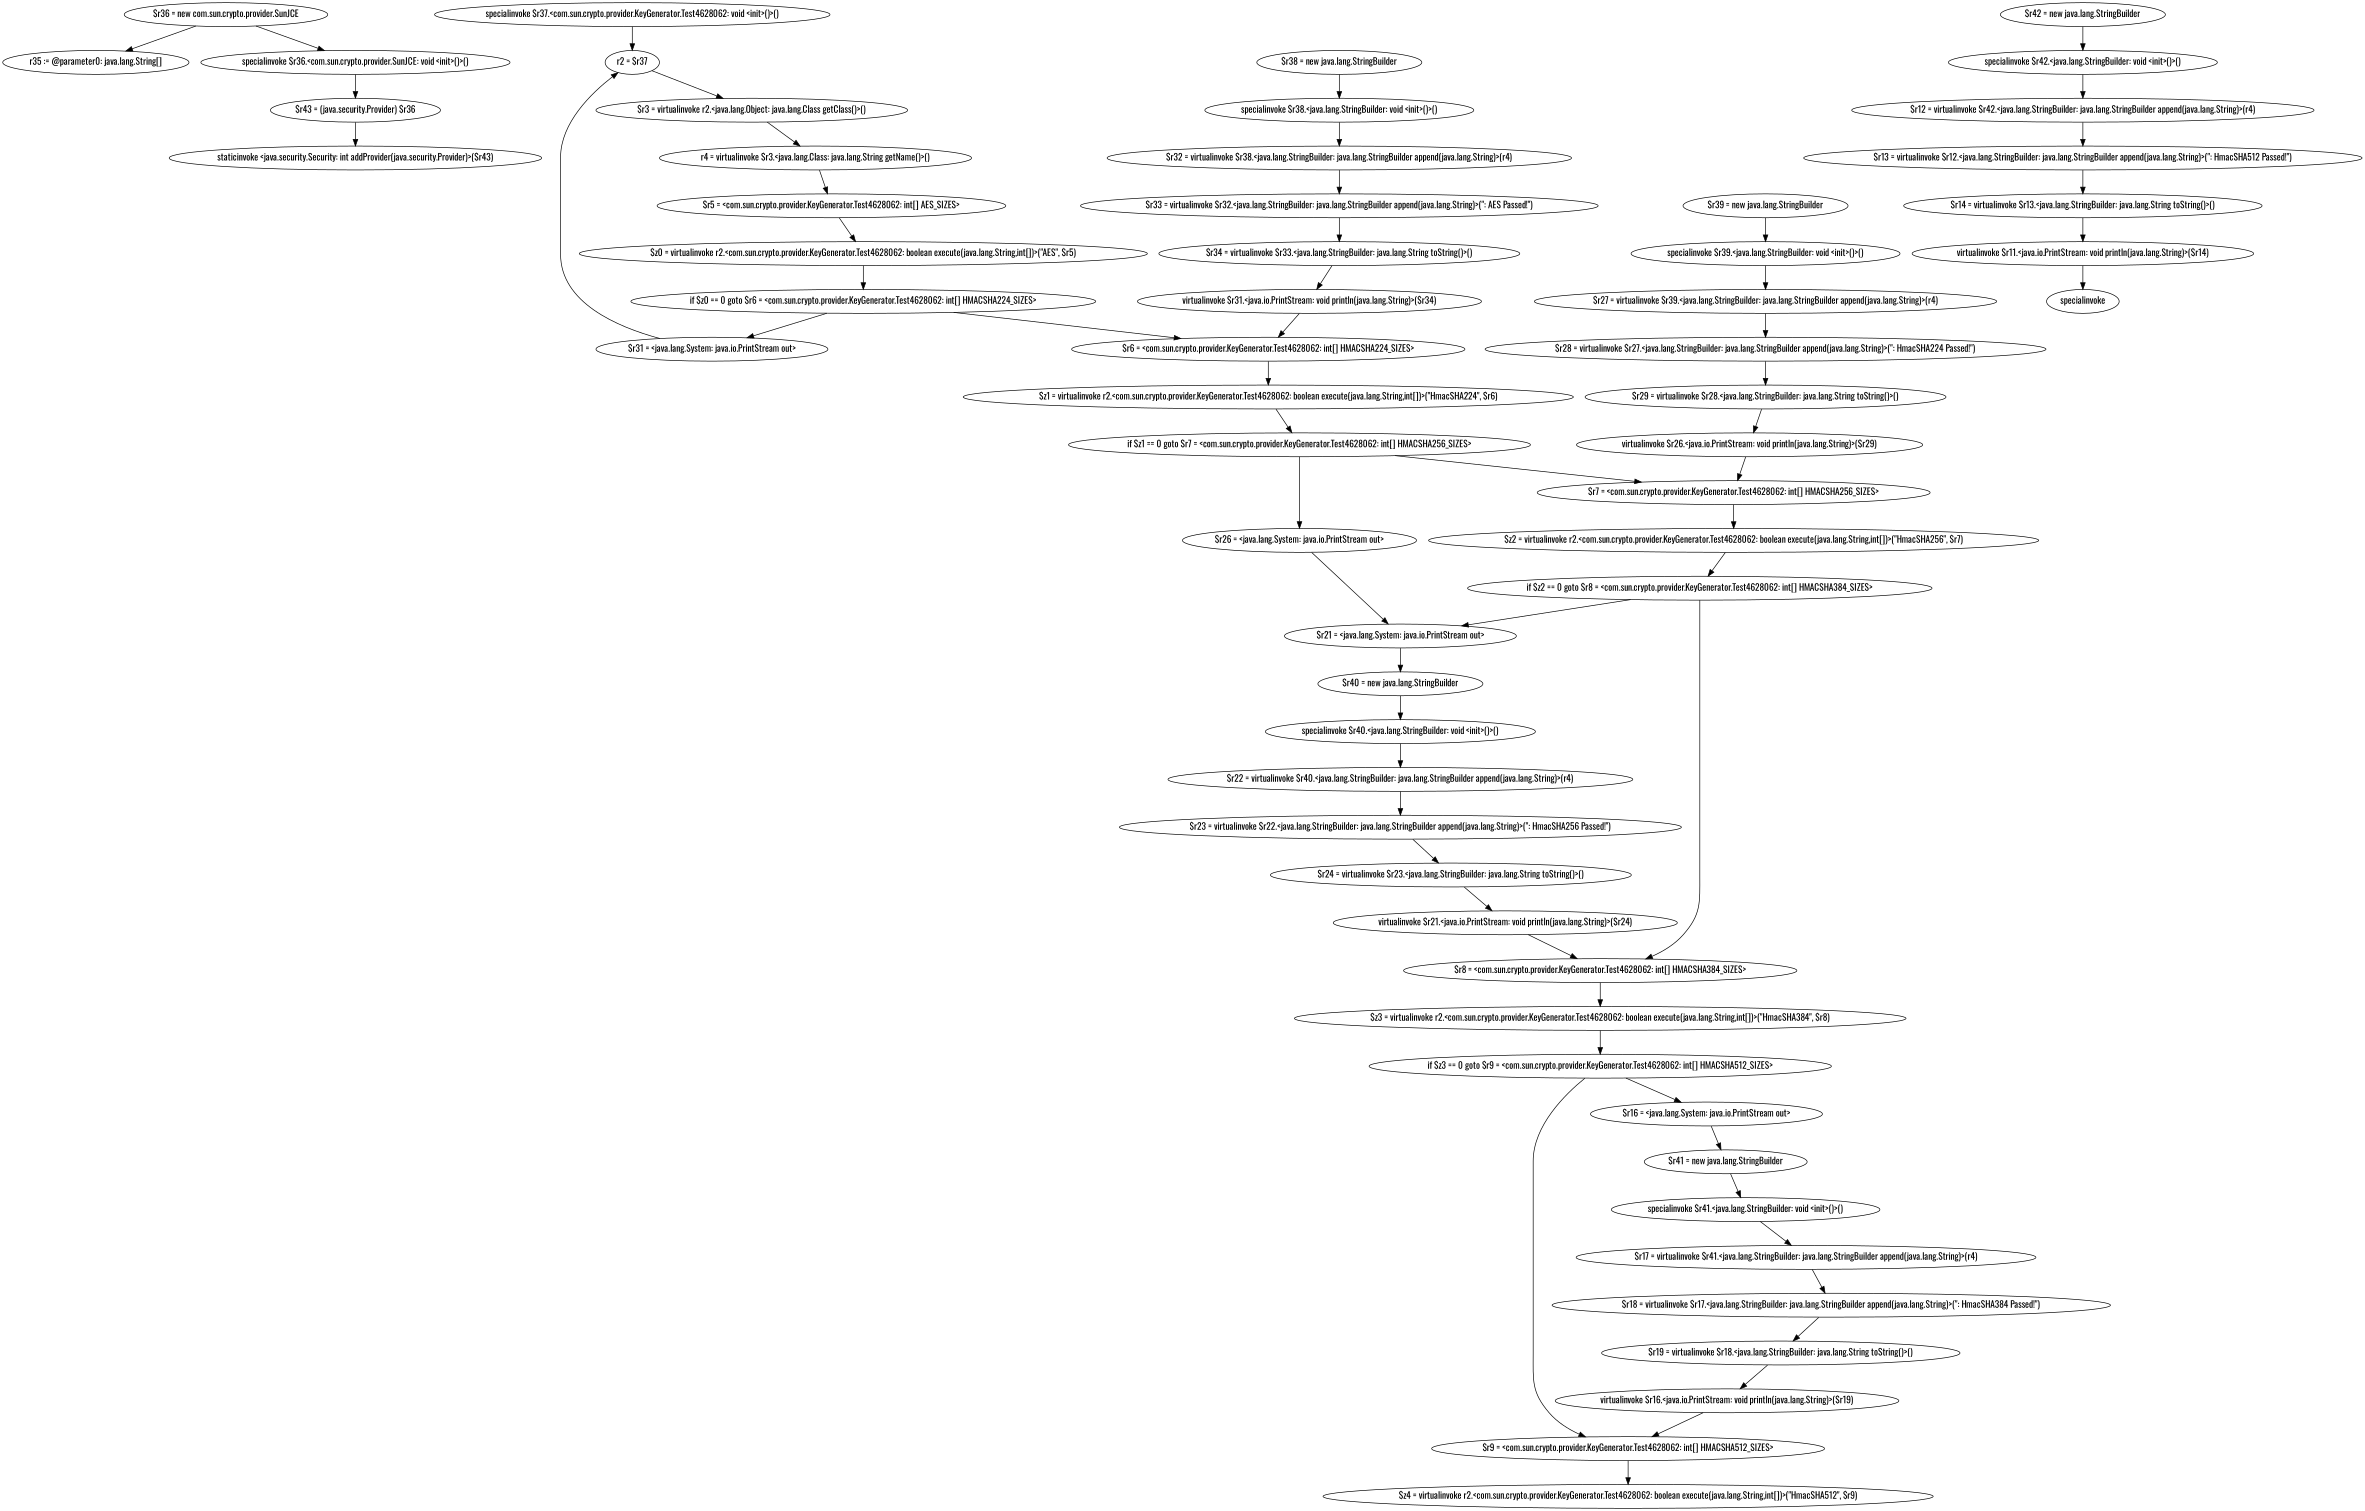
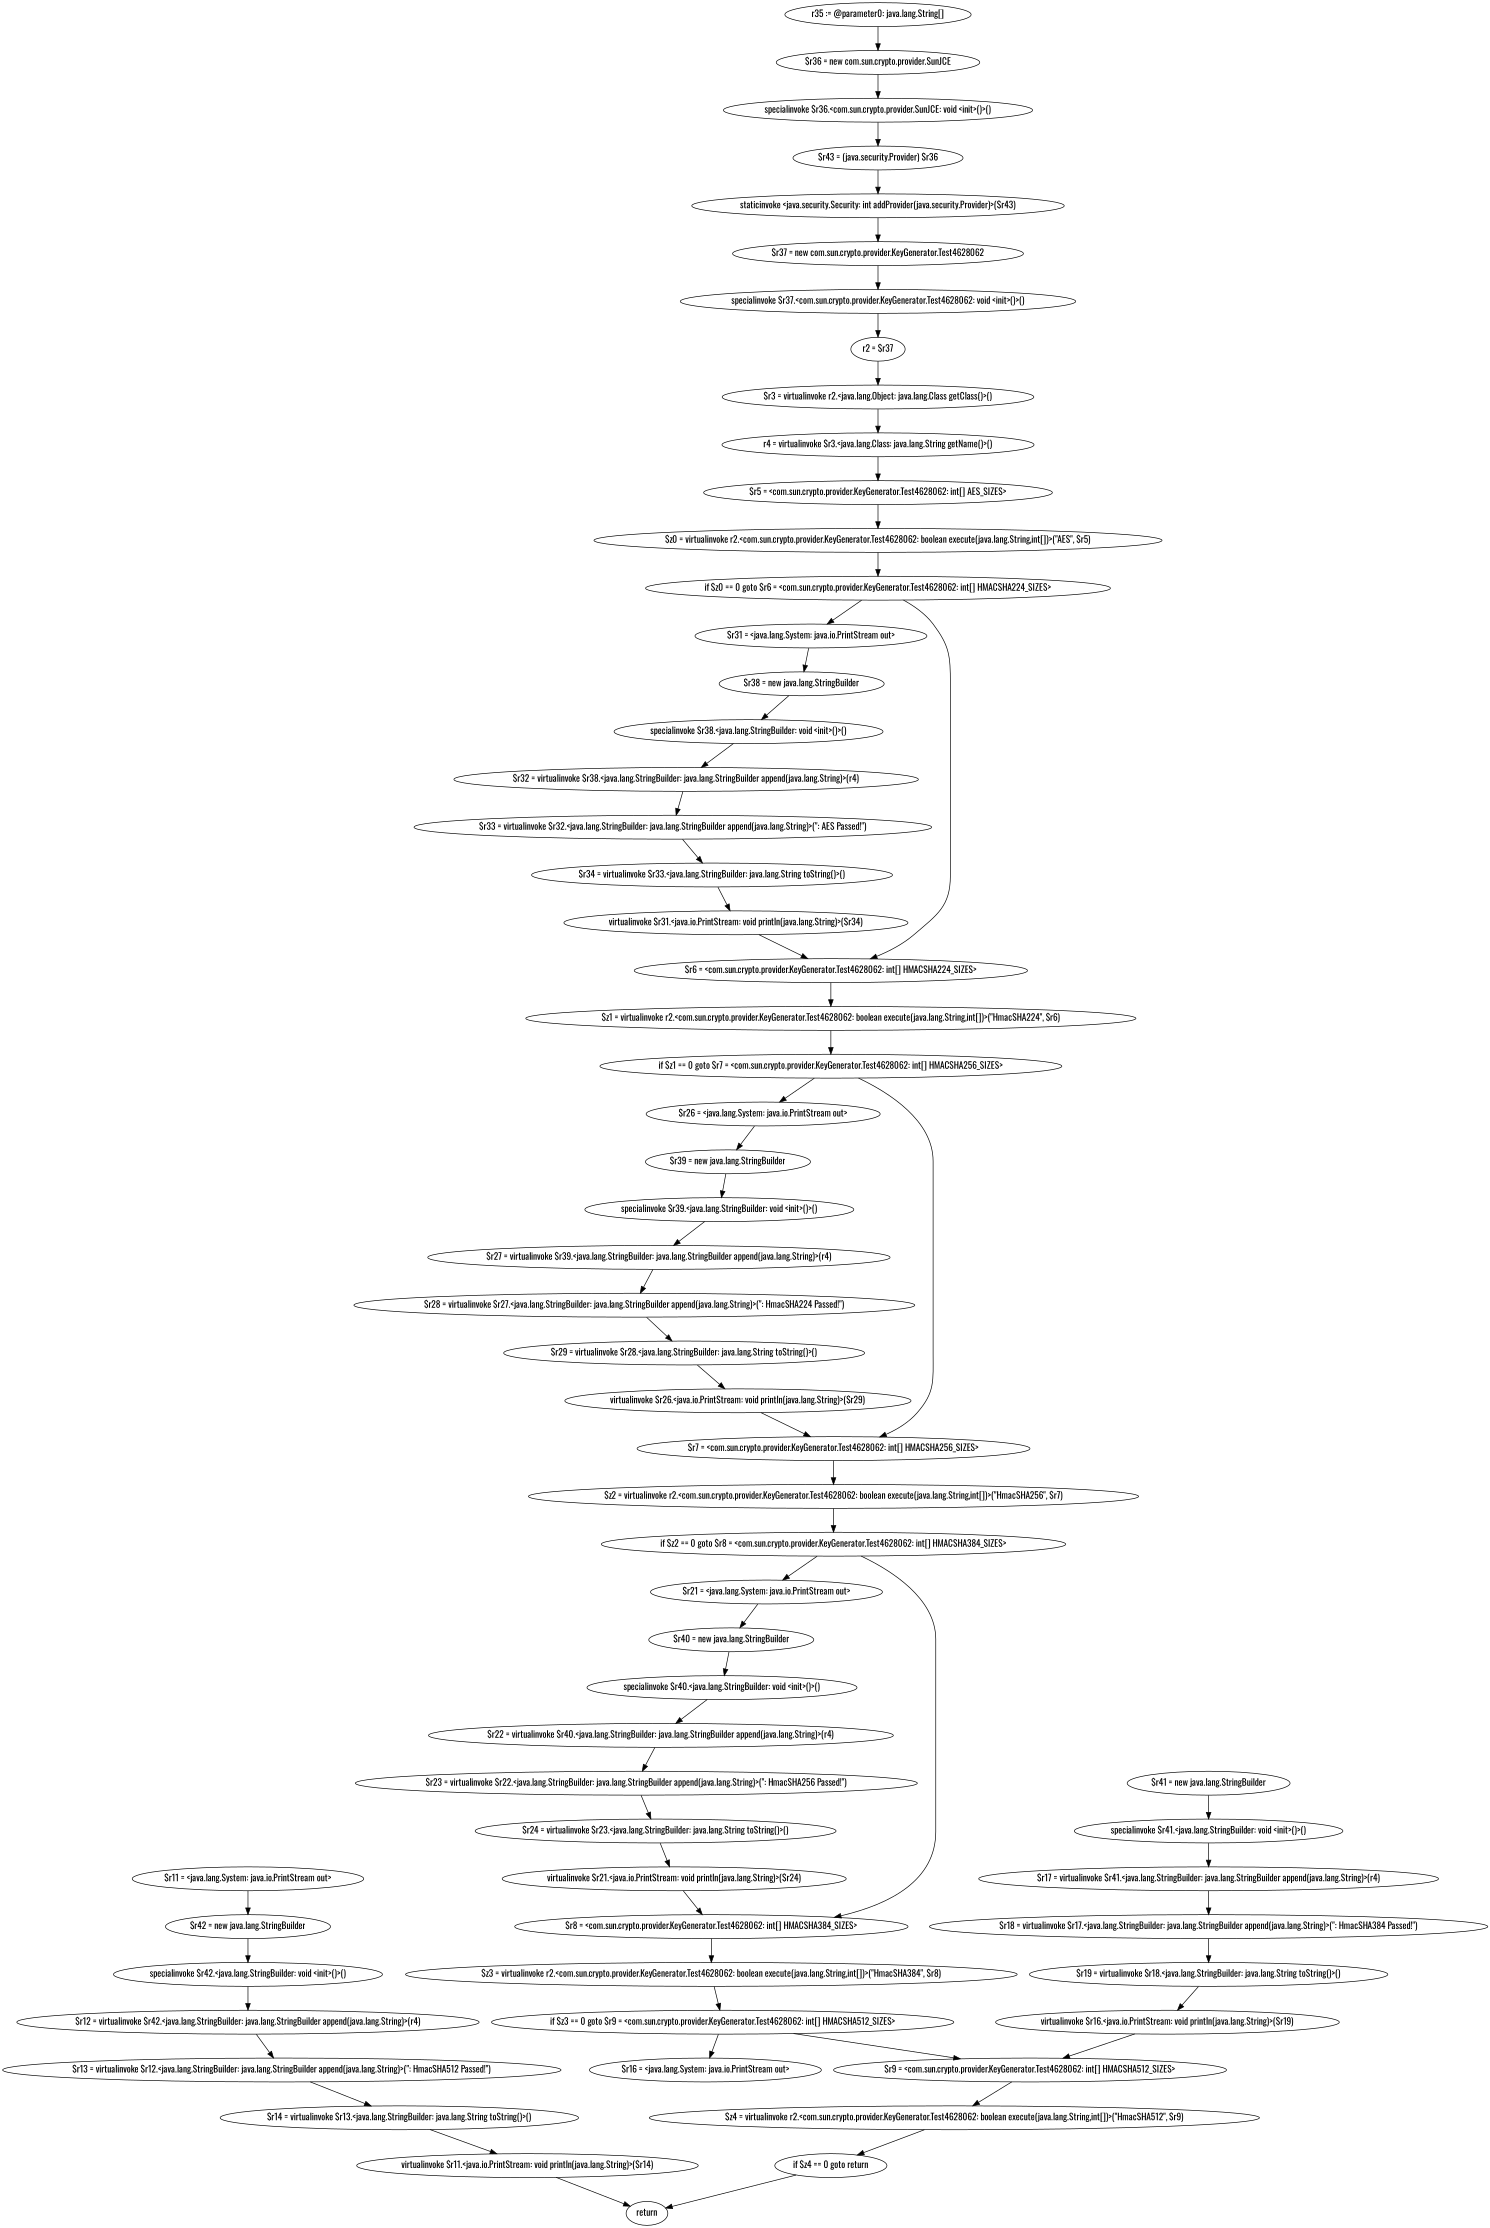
(164, 37) -> (878, 35)
(561, 226) -> (807, 657)
none -> (878, 254)
(2083, 301) -> (647, 2213)
(1348, 586) -> (748, 1135)
(1715, 1135) -> none
none -> (248, 1879)
none -> (831, 2166)
